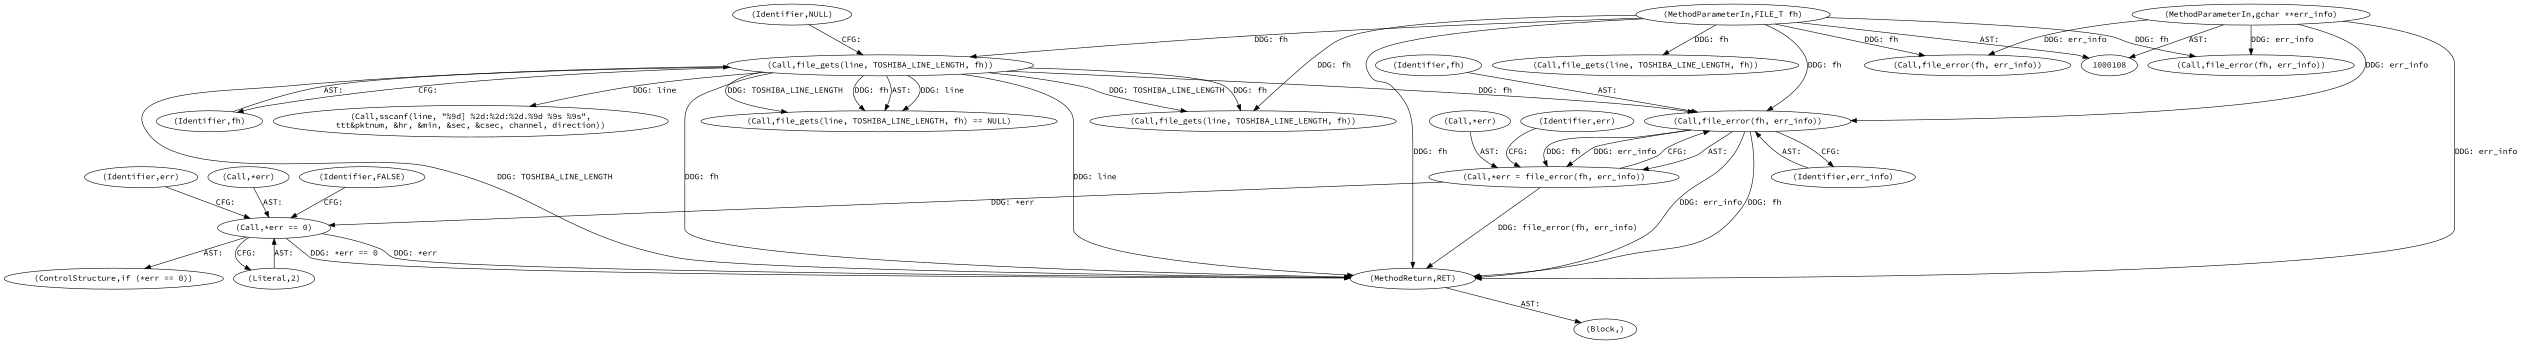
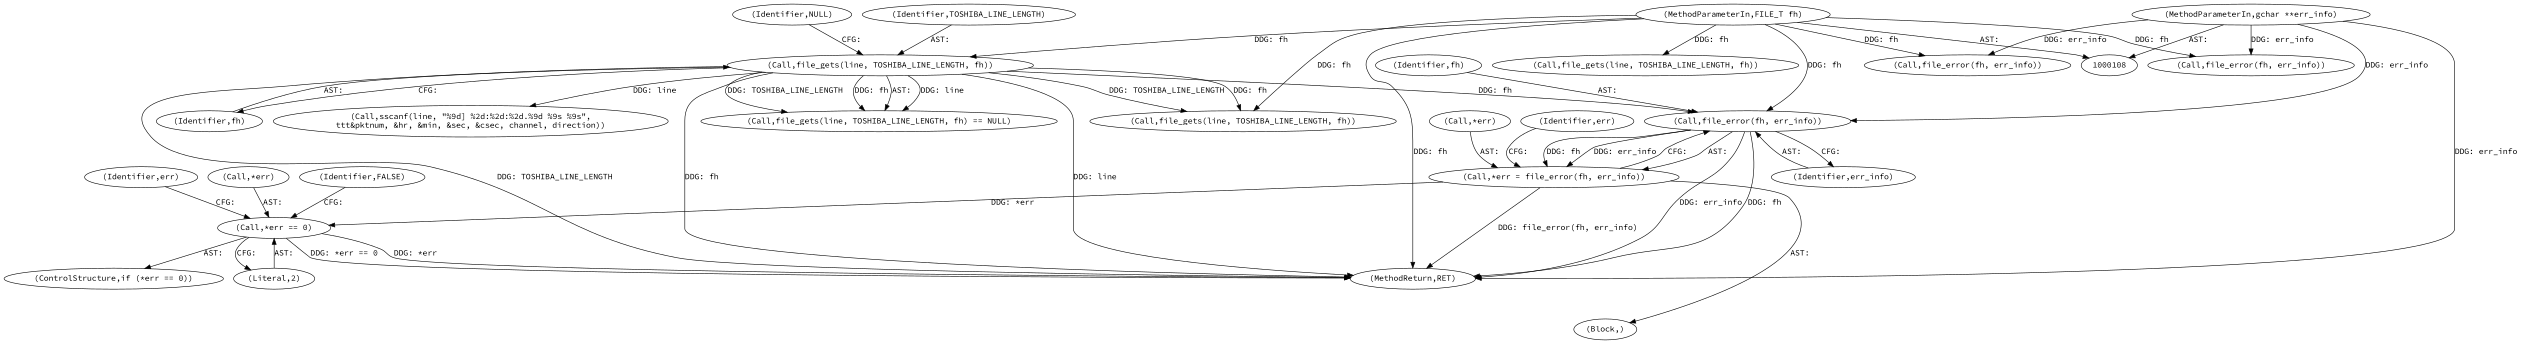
none -> (969, 15)
(1510, 304) -> (1791, 247)
